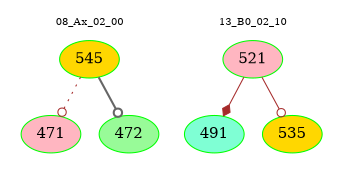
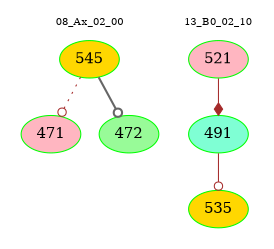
(271, 93) -> (218, 168)
